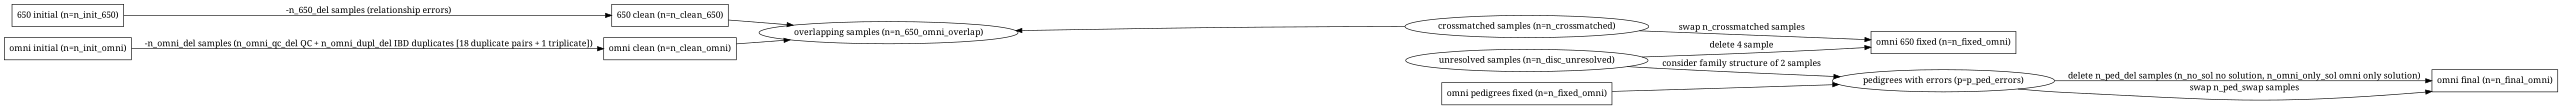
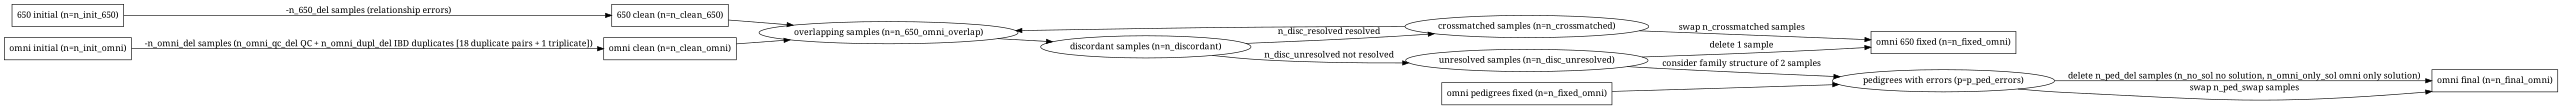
(1741, 45) -> (1741, 45)
none -> (1146, 47)
